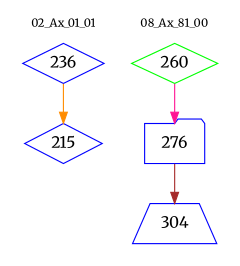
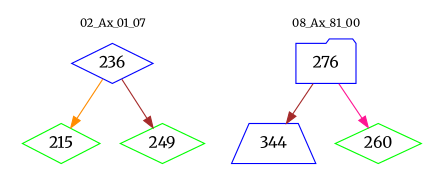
(63, 24) -> (113, 24)
(175, 98) -> (350, 101)
(63, 144) -> (61, 144)
none -> (162, 144)
(175, 224) -> (274, 144)
